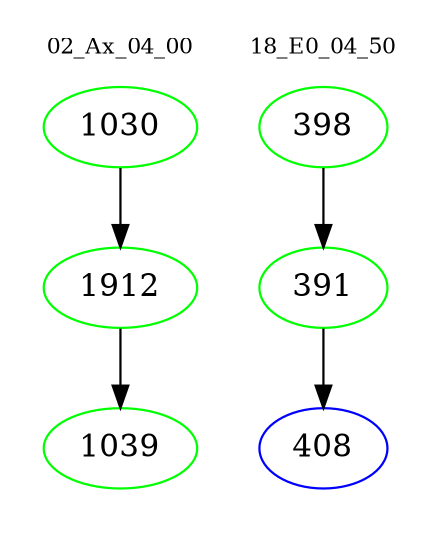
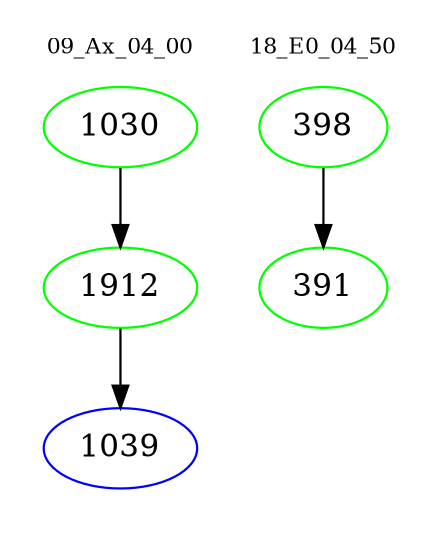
(120, 48) -> (120, 48)
(120, 448) -> (120, 448)
(323, 448) -> none
